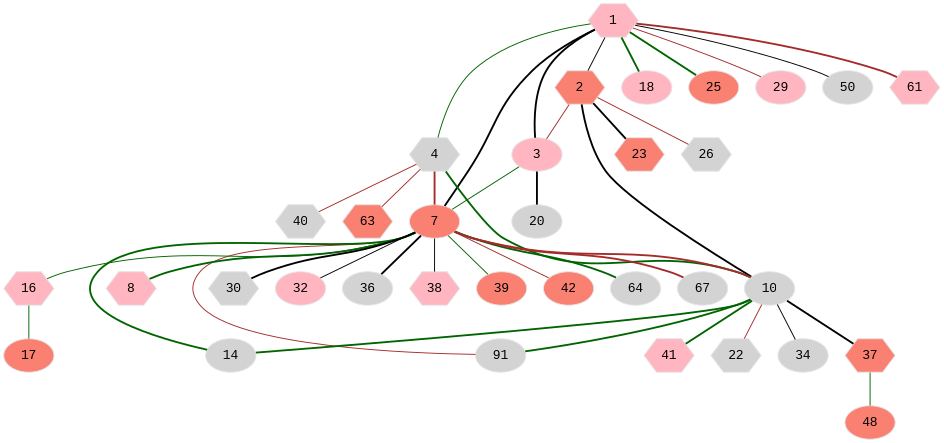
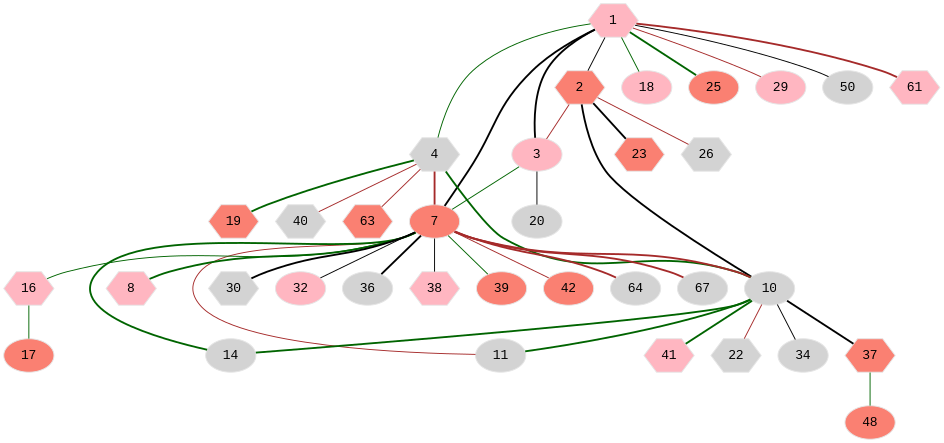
(630, 55) -> (630, 55)
(537, 188) -> (537, 188)
none -> (234, 221)
(536, 254) -> (536, 254)
(501, 355) -> (501, 355)
